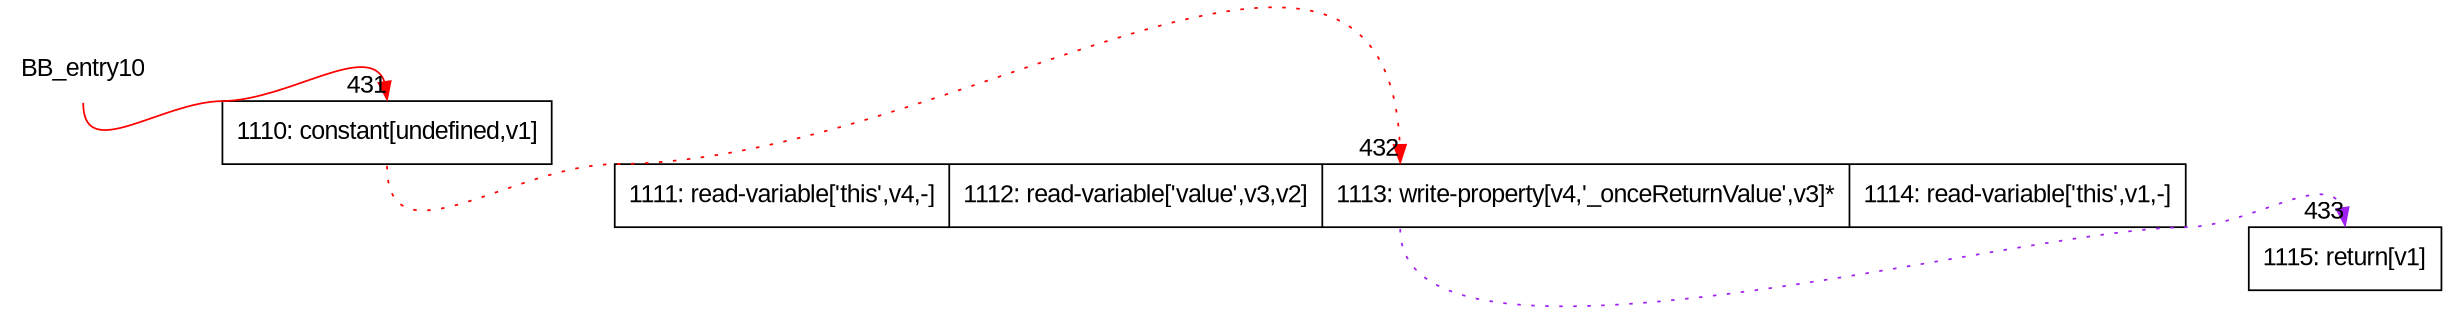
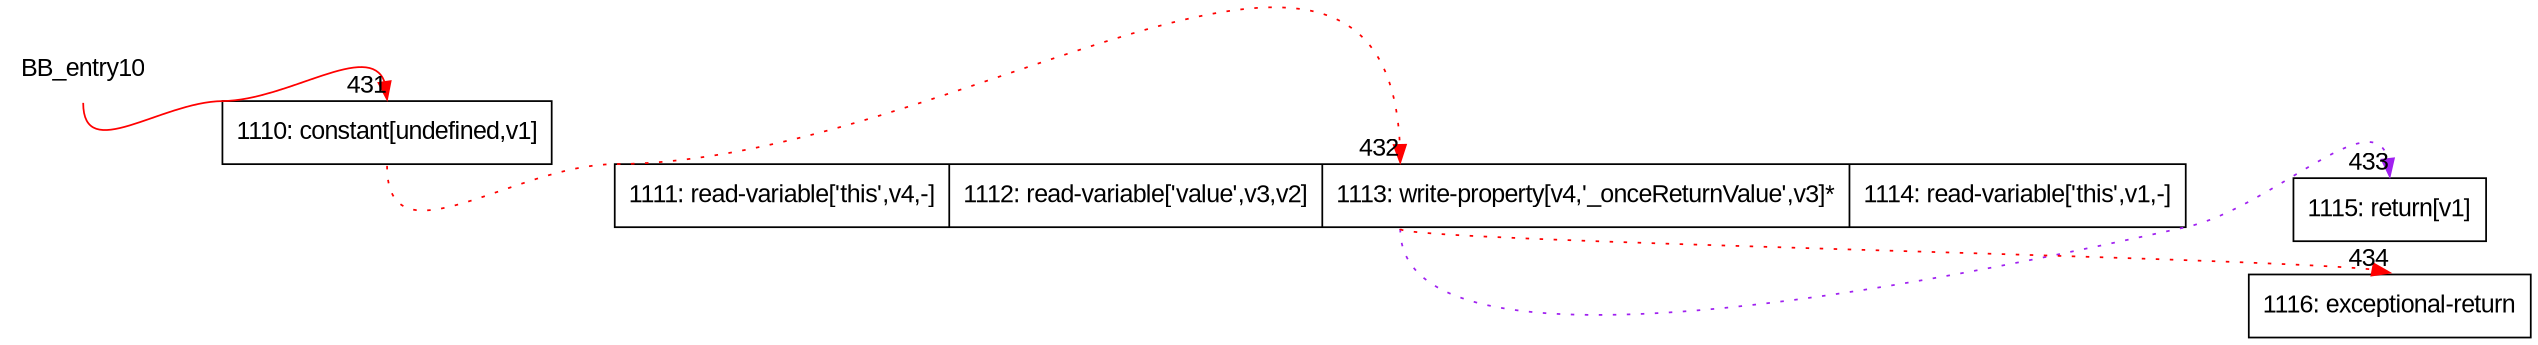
none -> (2390, 306)
